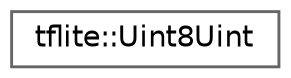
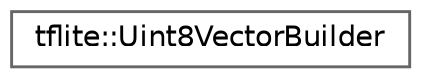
(145, 39) -> (211, 39)
